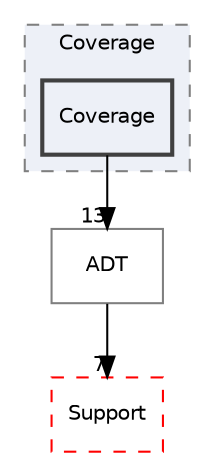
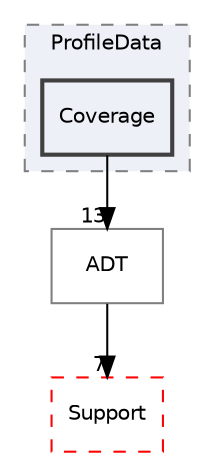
(107, 44) -> (107, 44)
